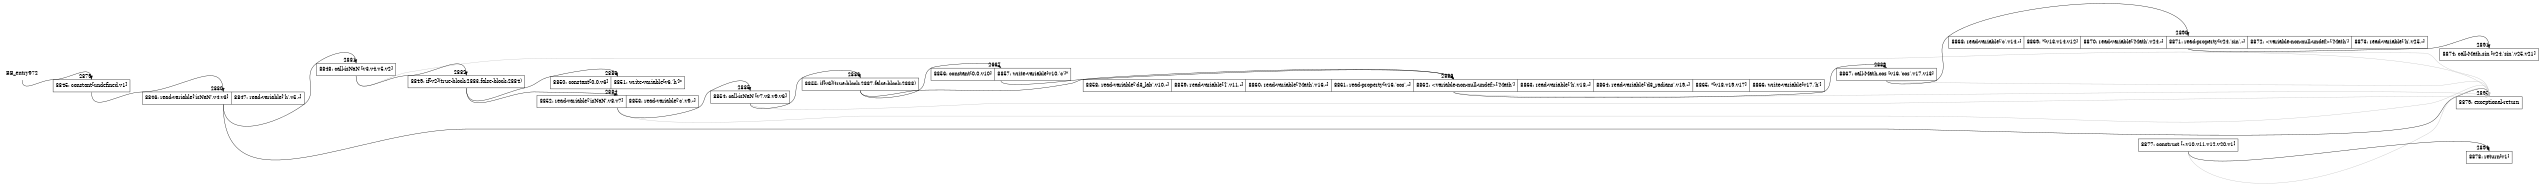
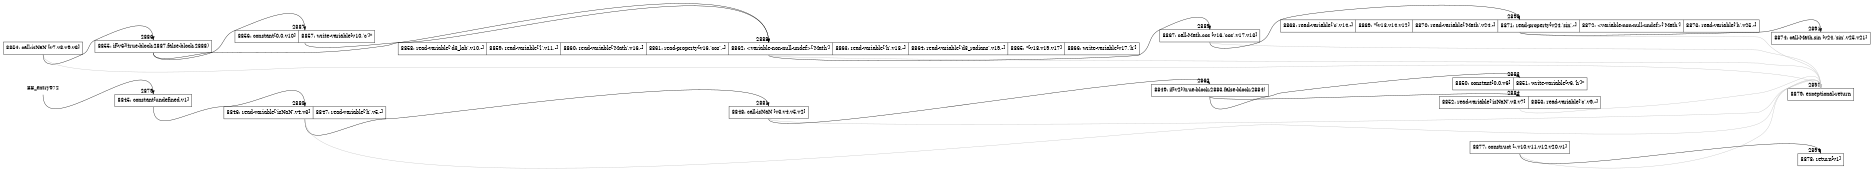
(689, 111) -> none
(1345, 129) -> (1067, 139)
